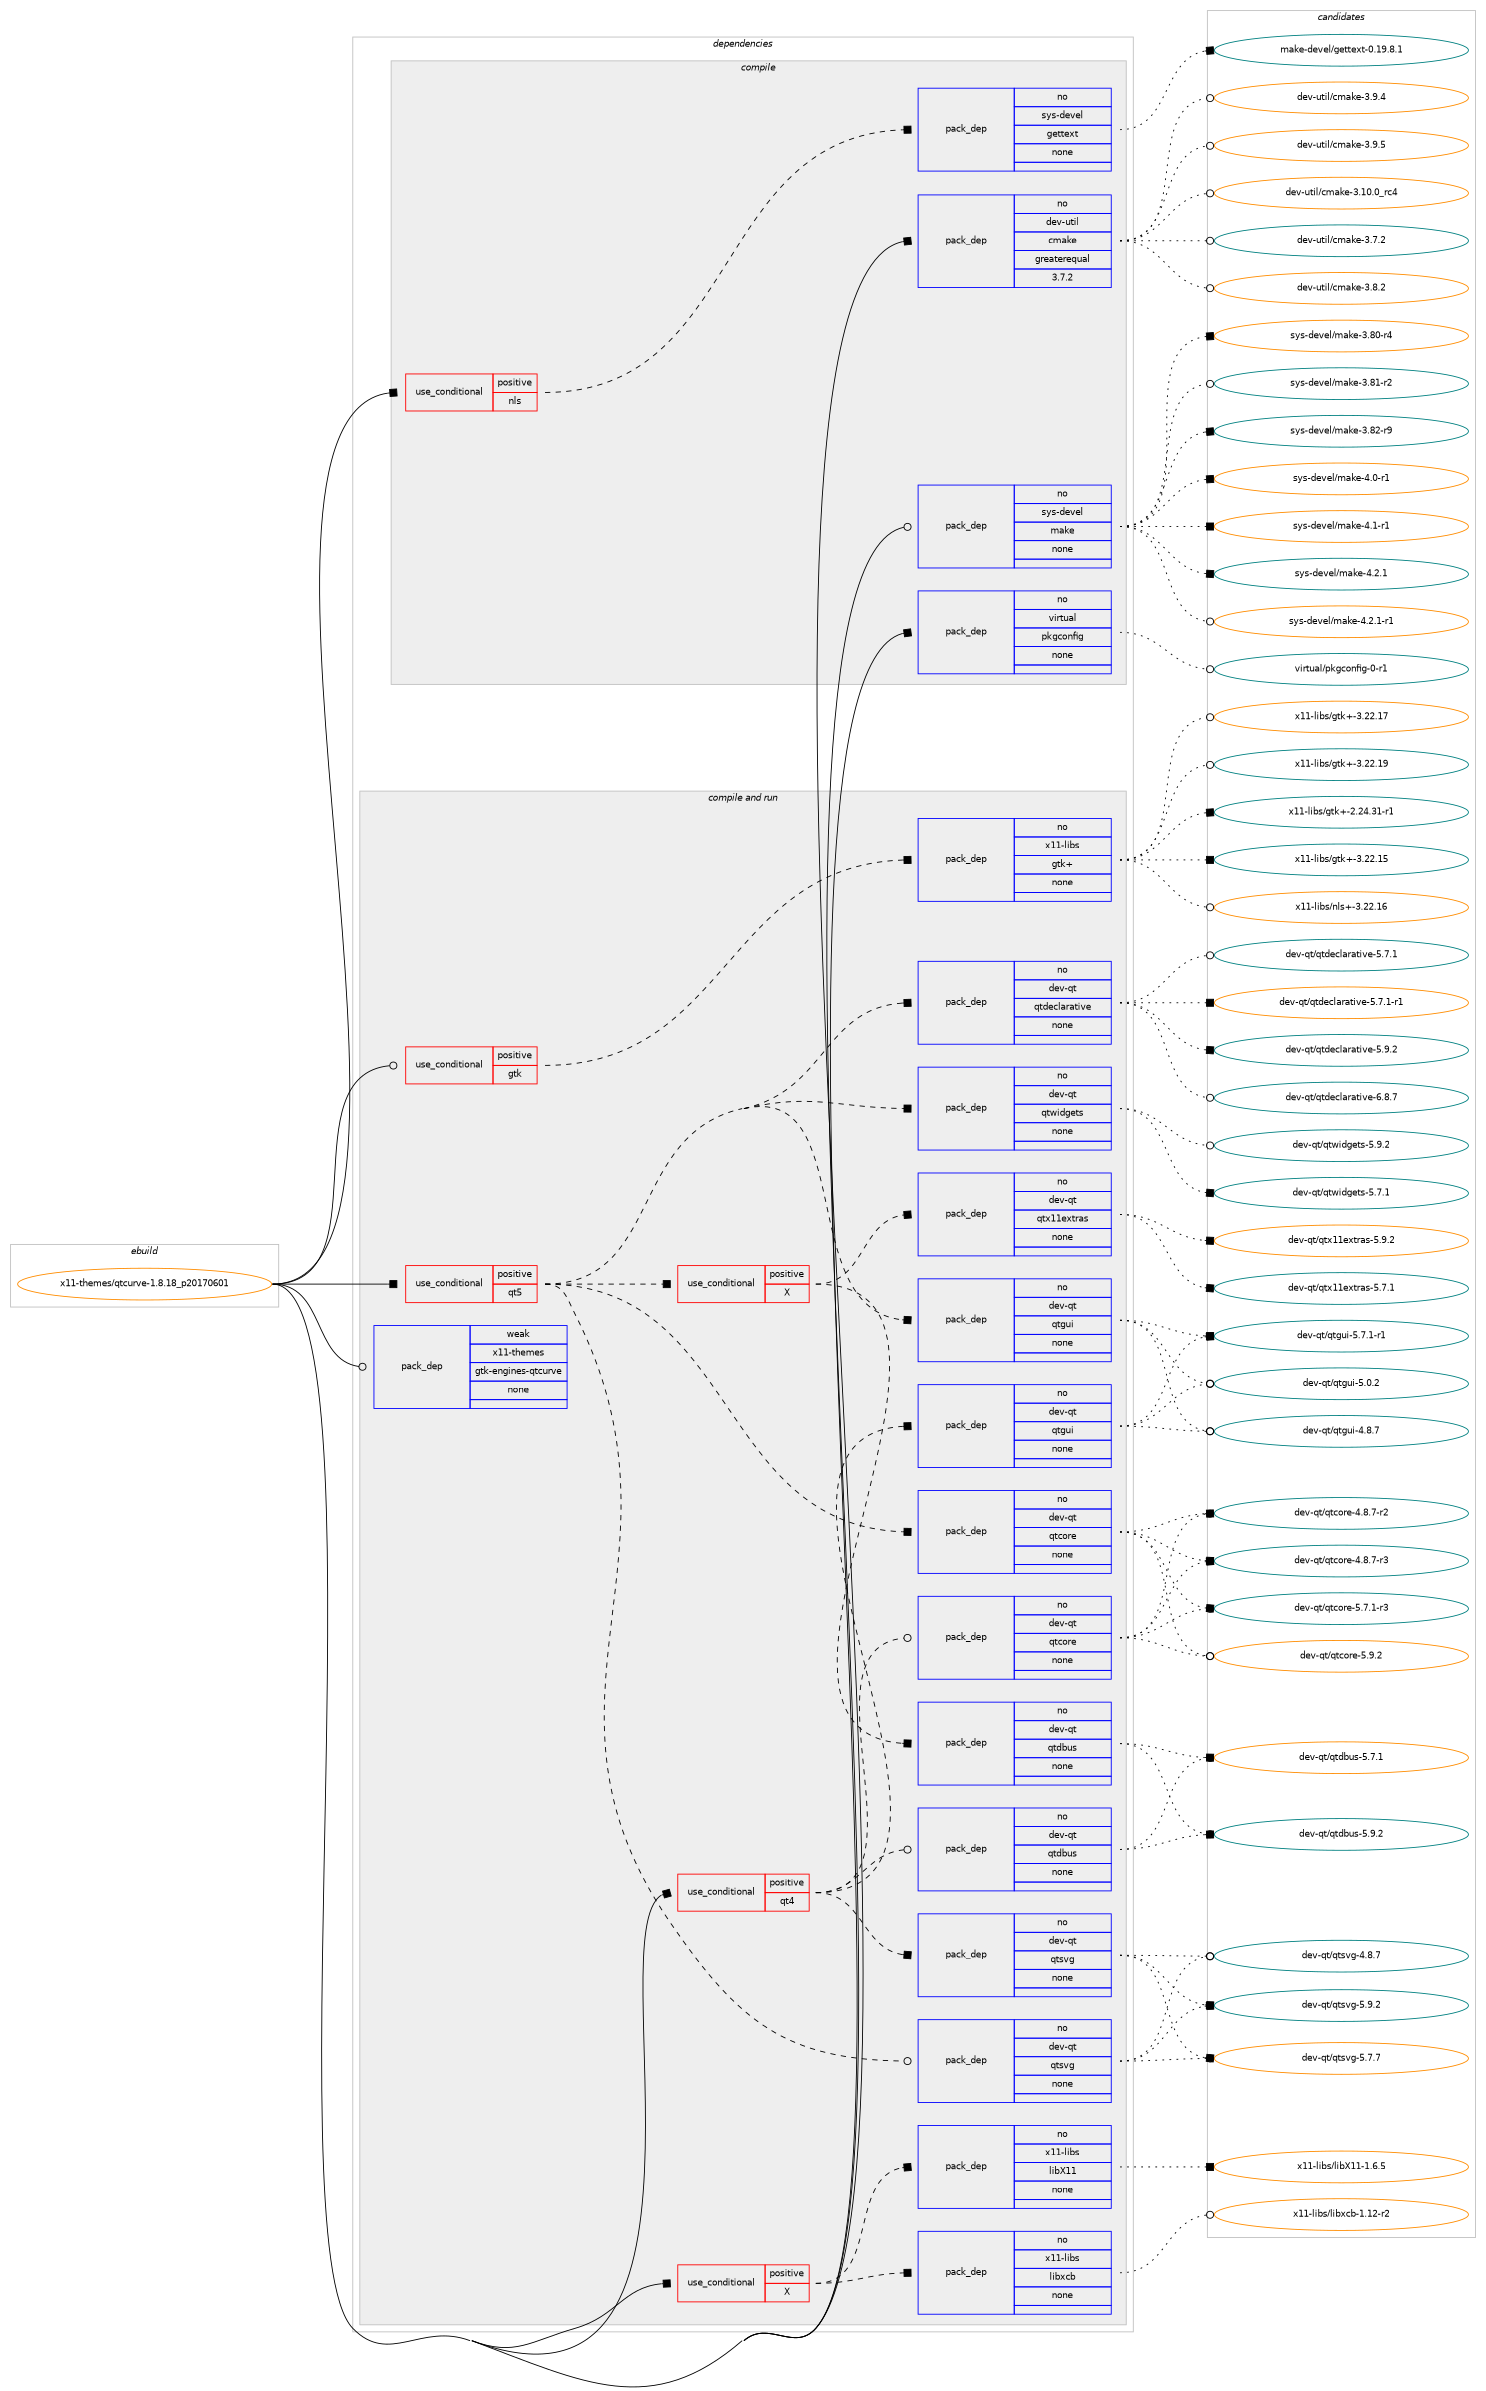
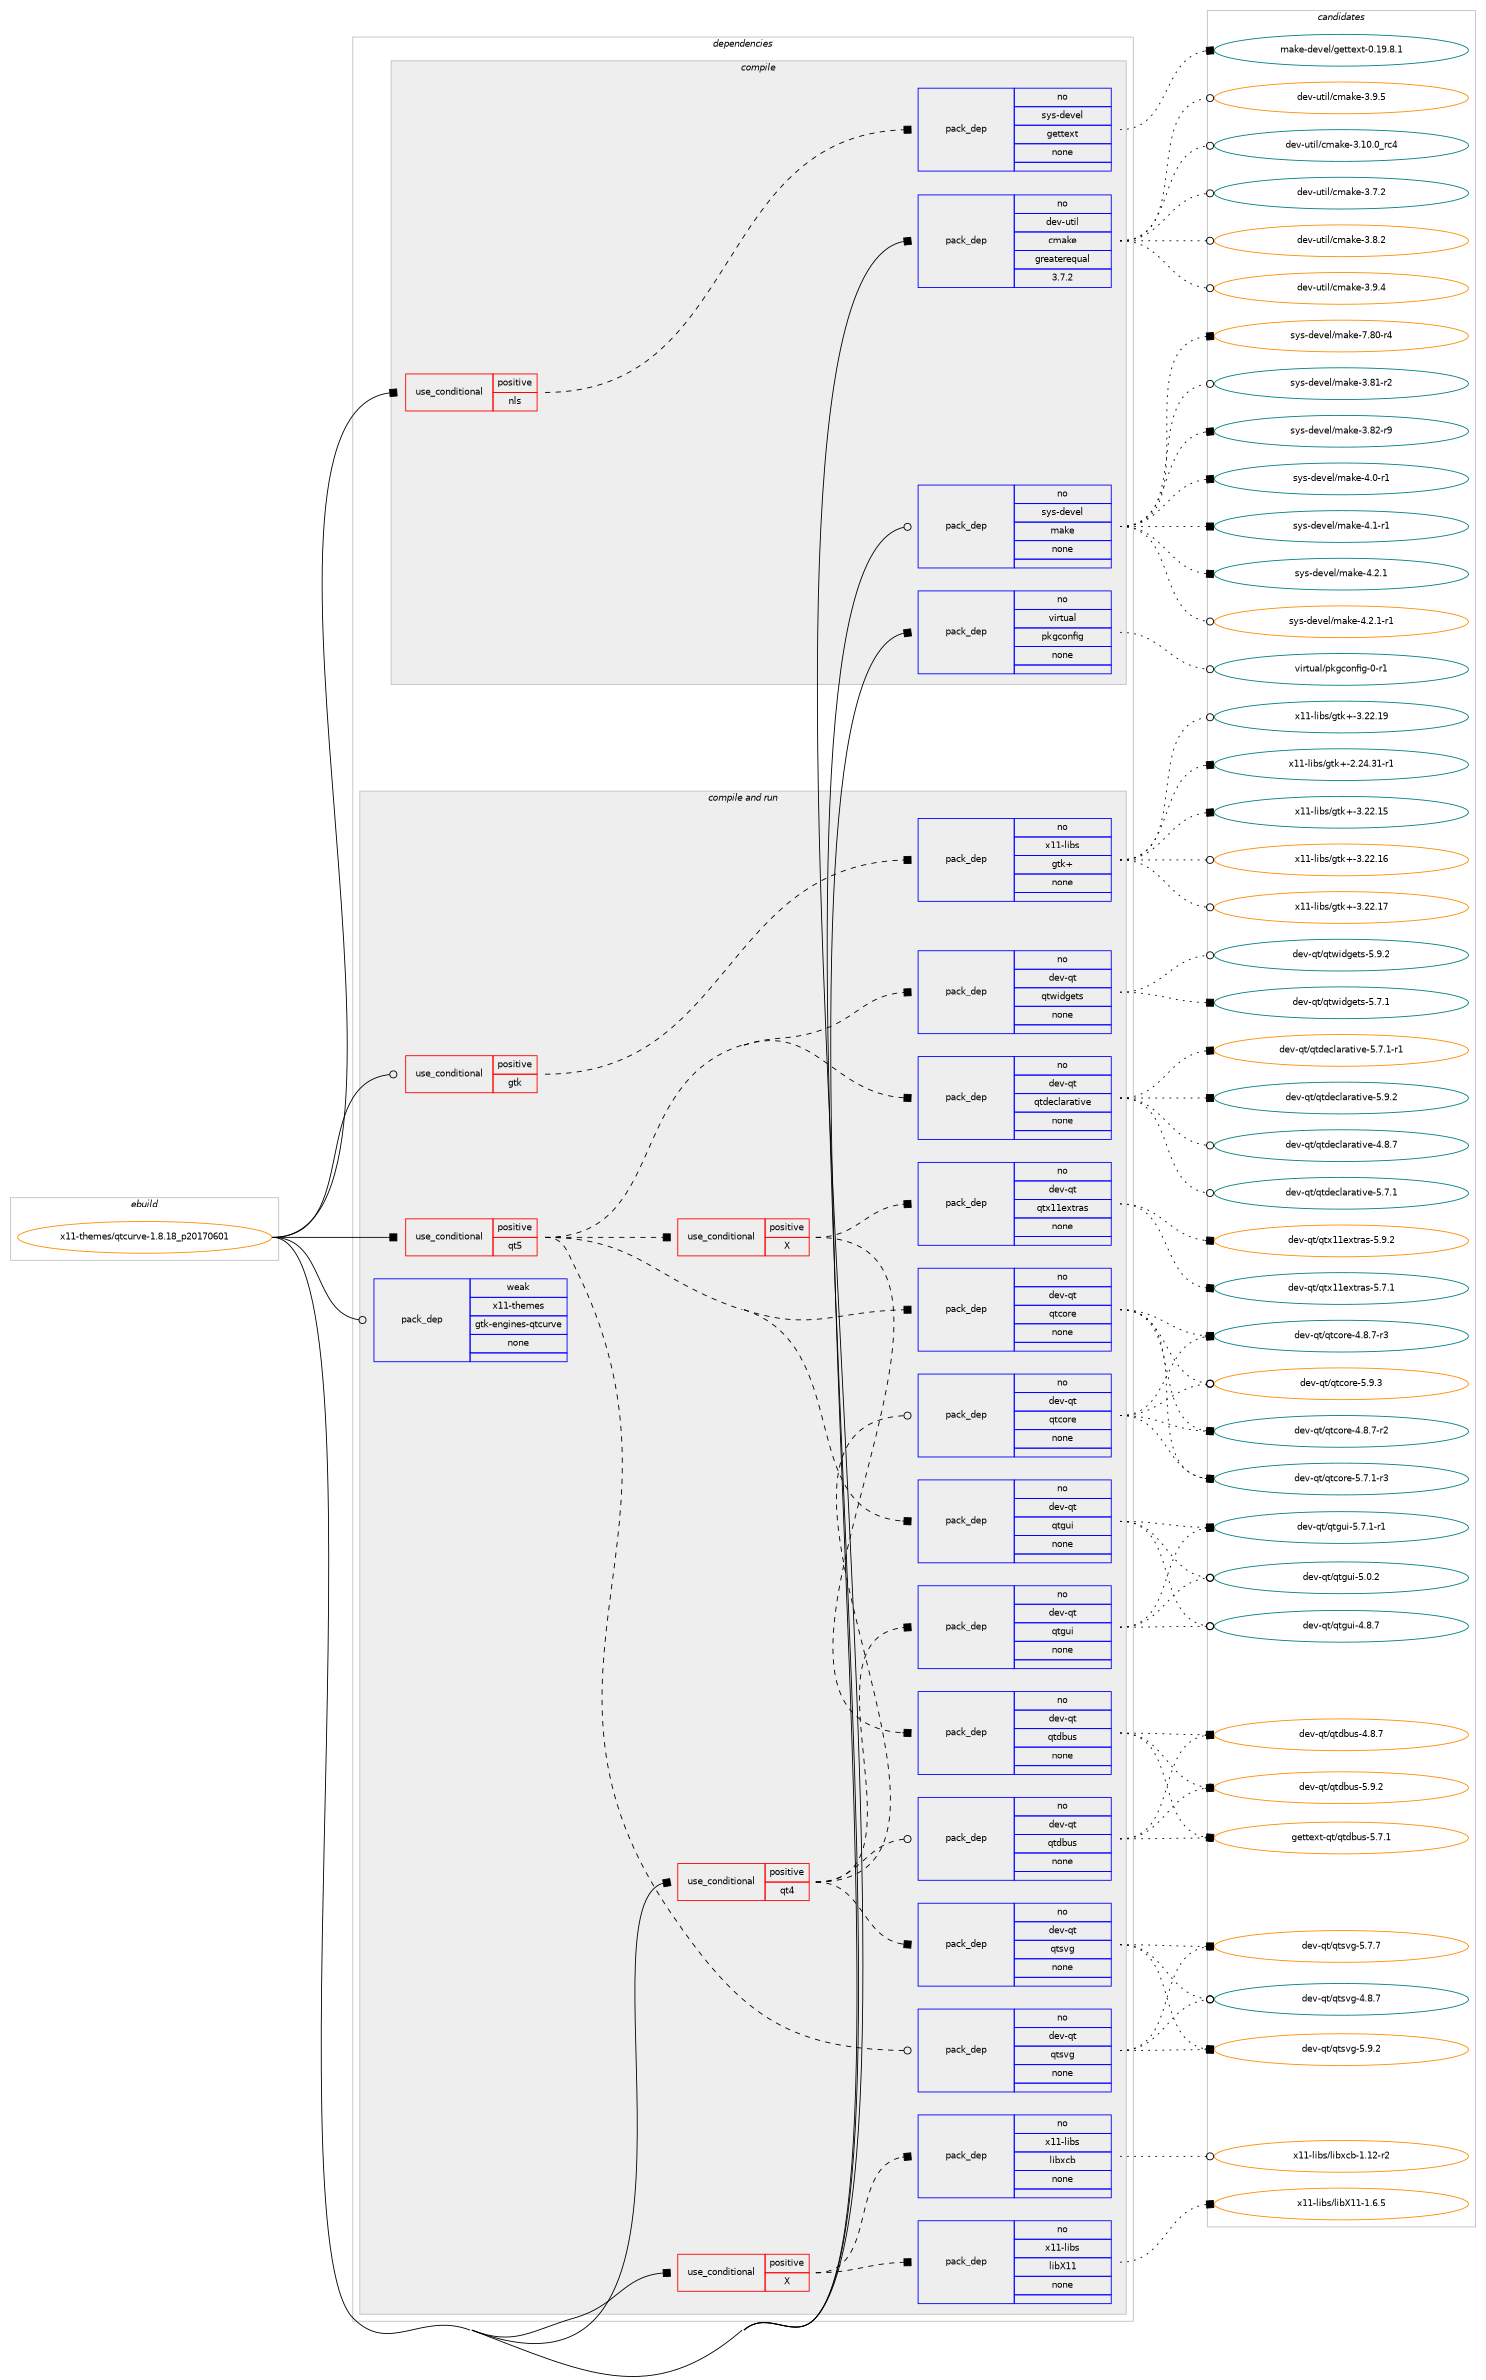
(1341, 193) -> (1341, 146)
(1341, 336) -> (1341, 336)
(1341, 479) -> (1341, 479)
(1341, 527) -> (1341, 527)
(1341, 908) -> (1341, 860)
(1341, 1098) -> (1341, 1146)
(1341, 1656) -> (1341, 1384)
none -> (1341, 1735)
(1341, 1758) -> (1341, 1838)
(1341, 1834) -> (1341, 1788)
(1341, 2006) -> (1341, 2050)
